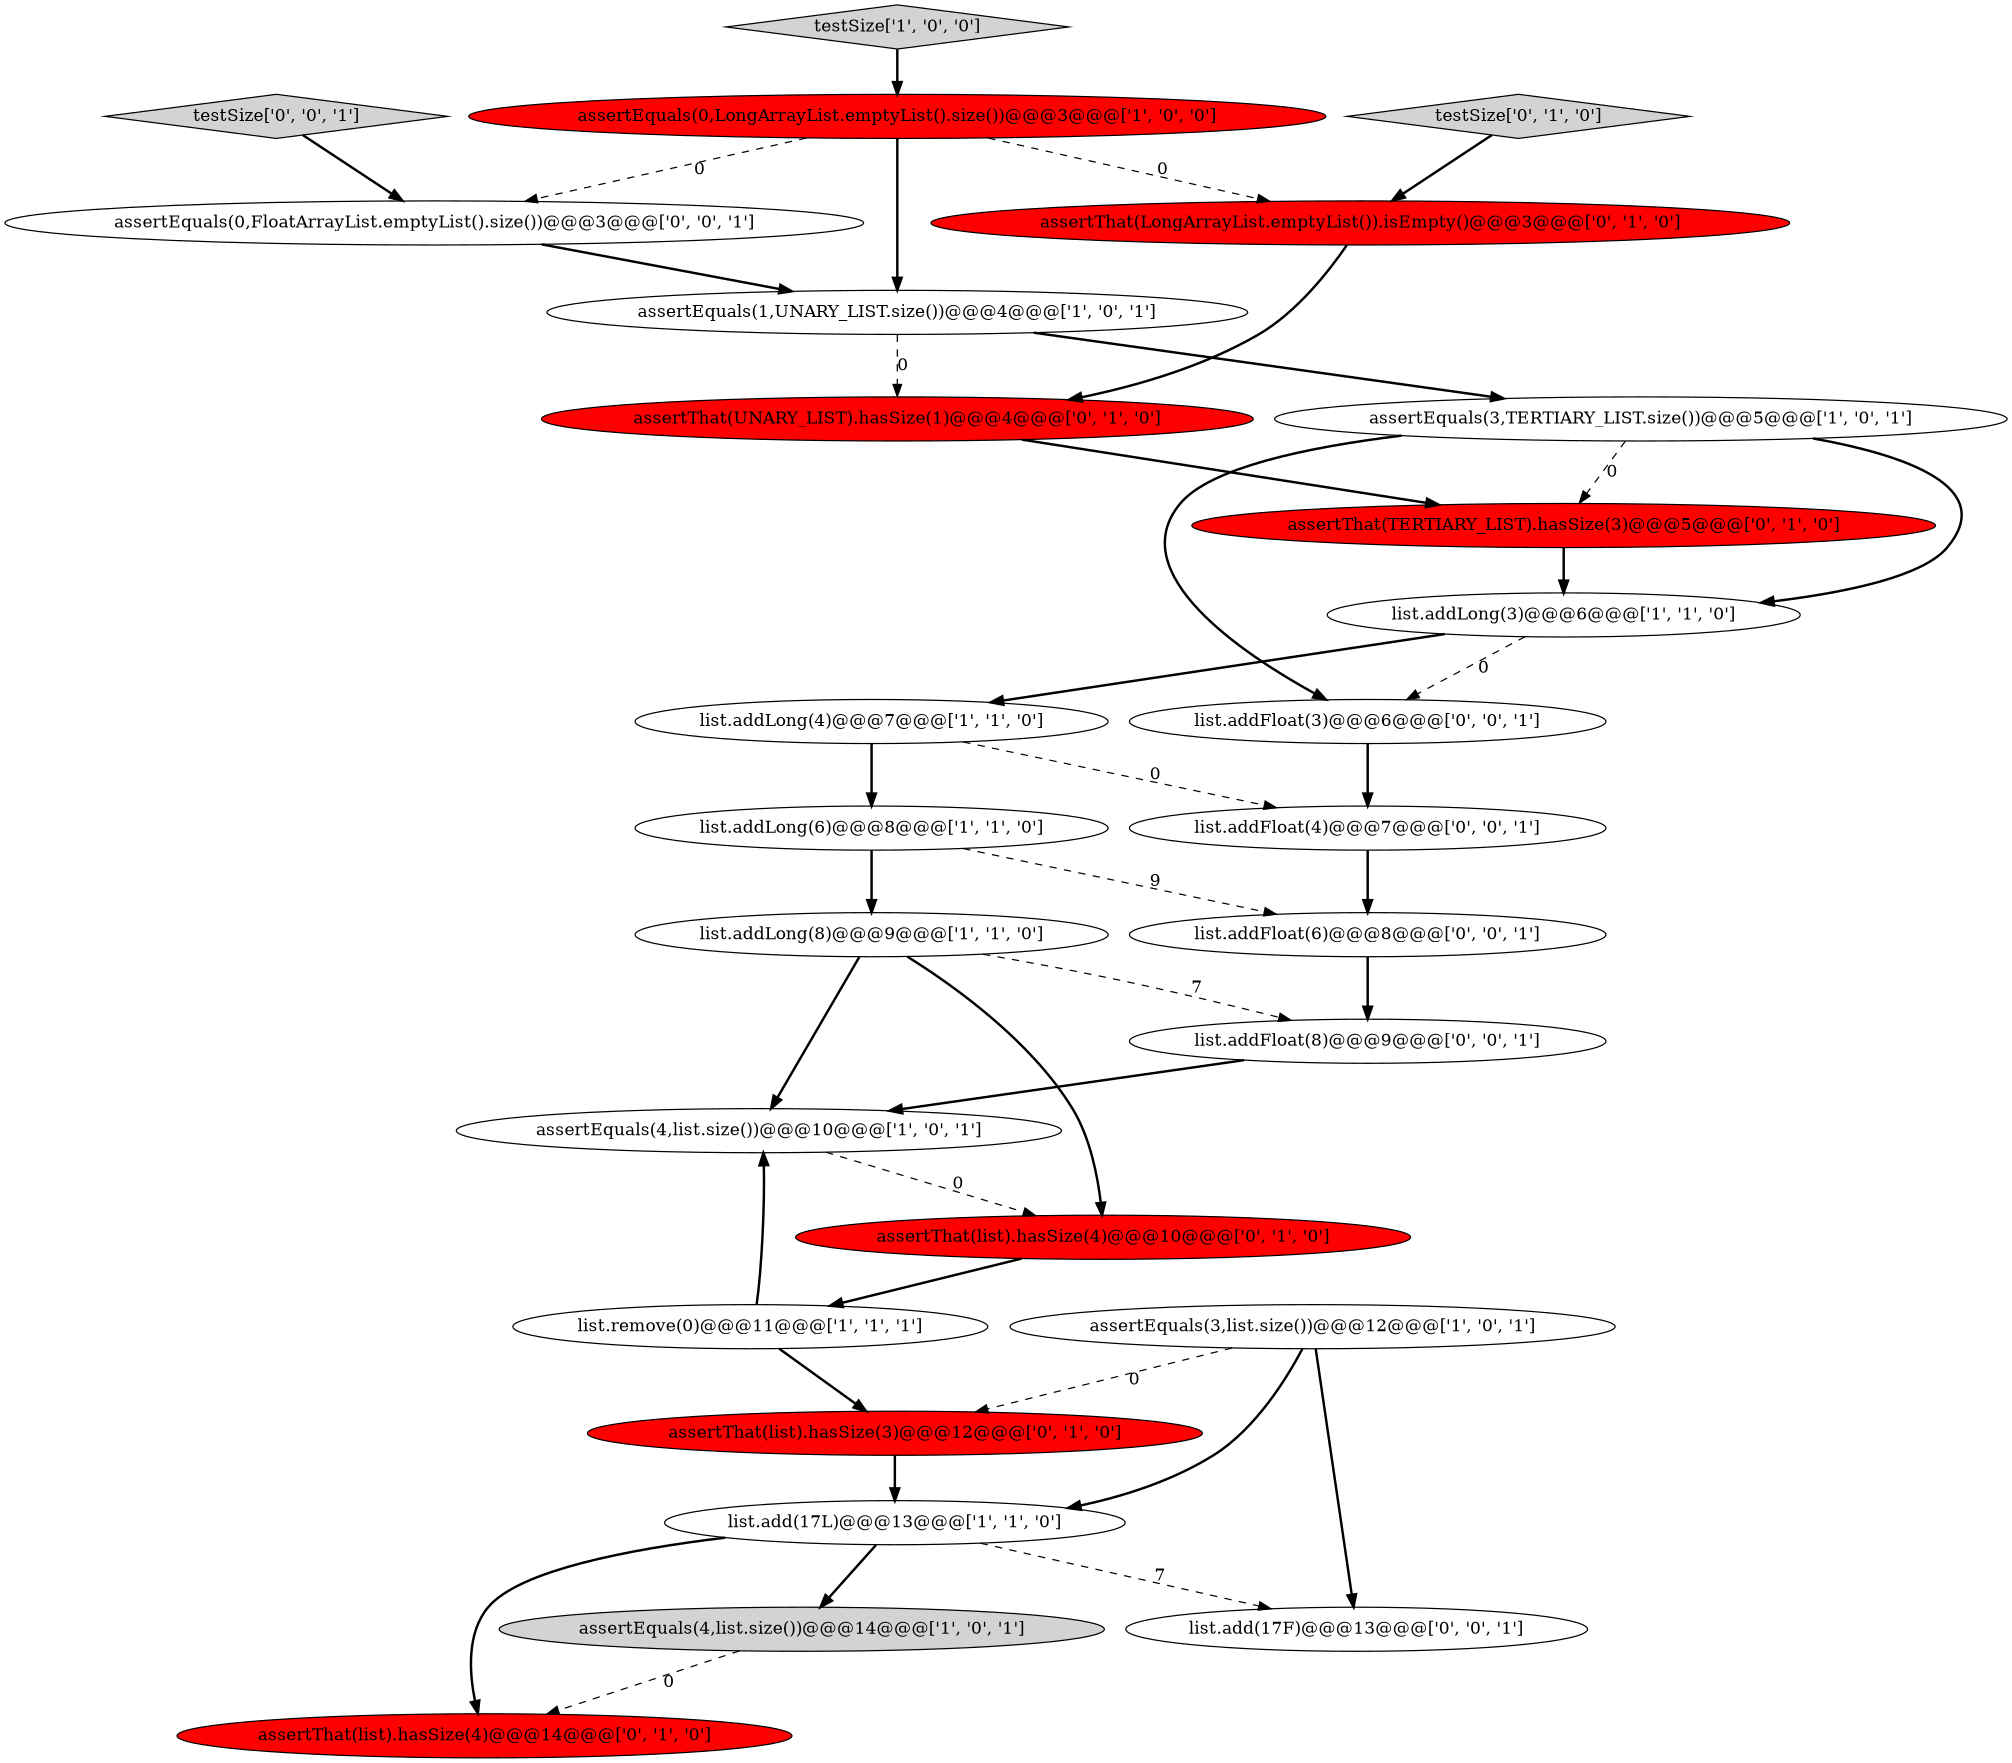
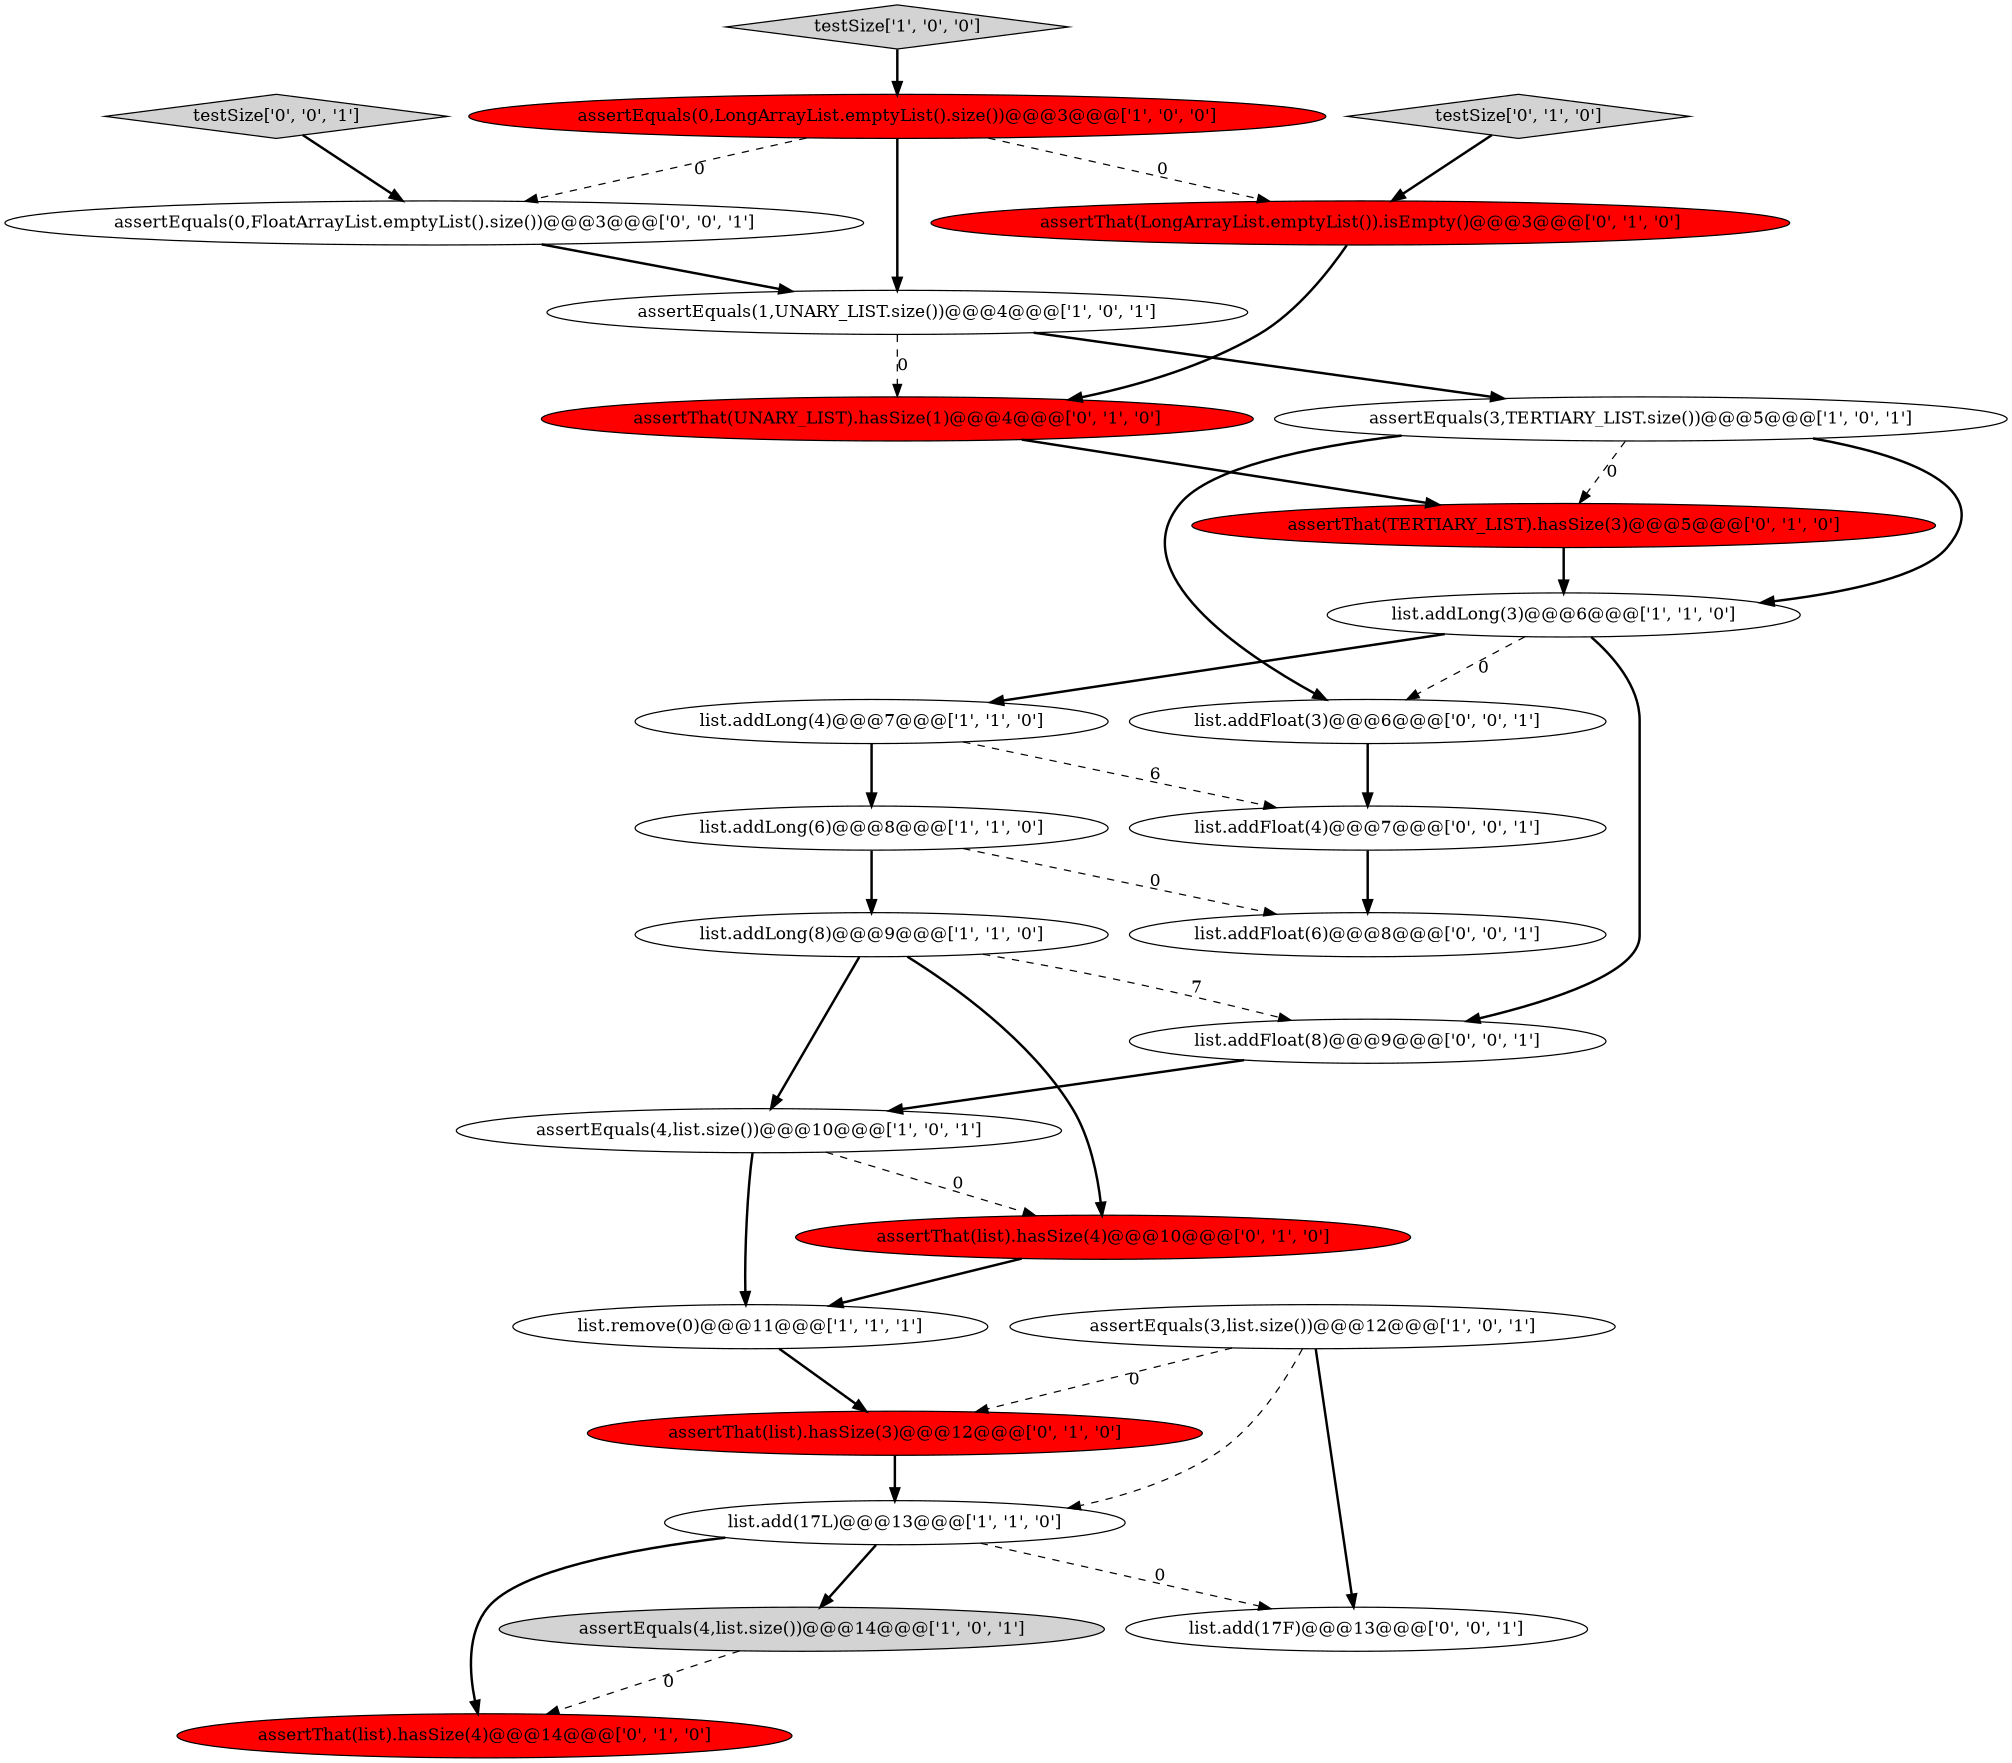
(1156, 775) -> (1156, 775)
(1156, 881) -> (1156, 881)
(1368, 982) -> (1640, 872)
(763, 1235) -> (747, 1222)
(1212, 1456) -> (1212, 1456)
(1161, 1576) -> (1161, 1576)
